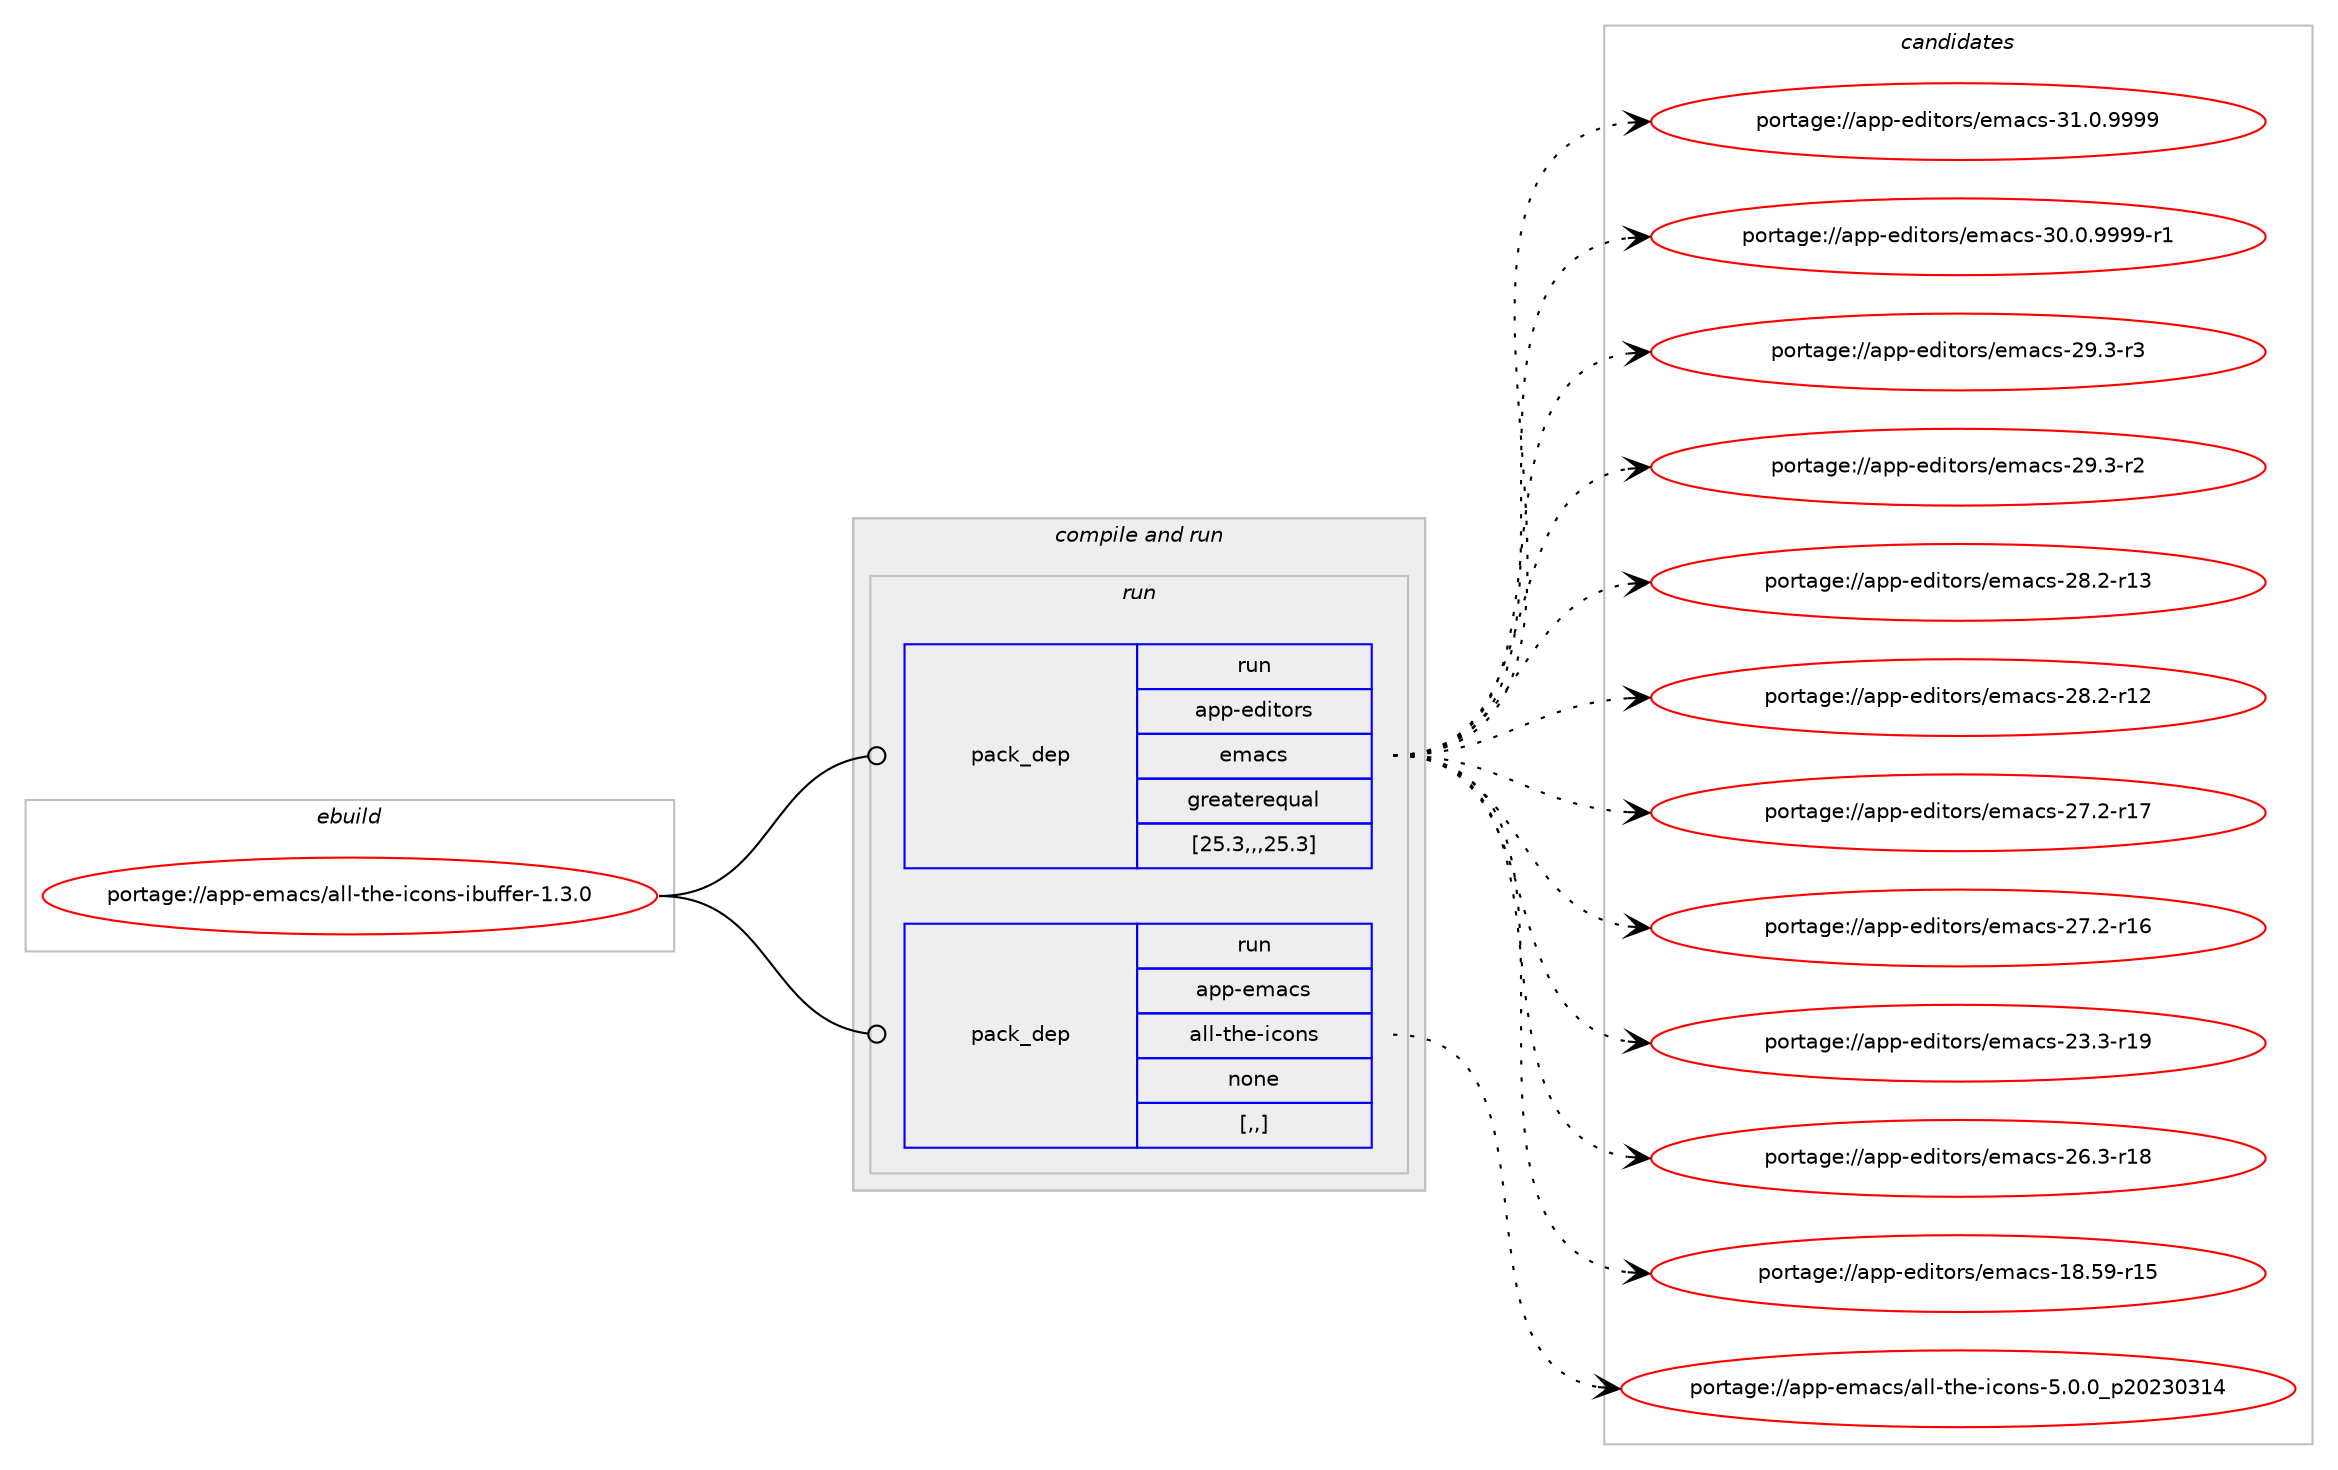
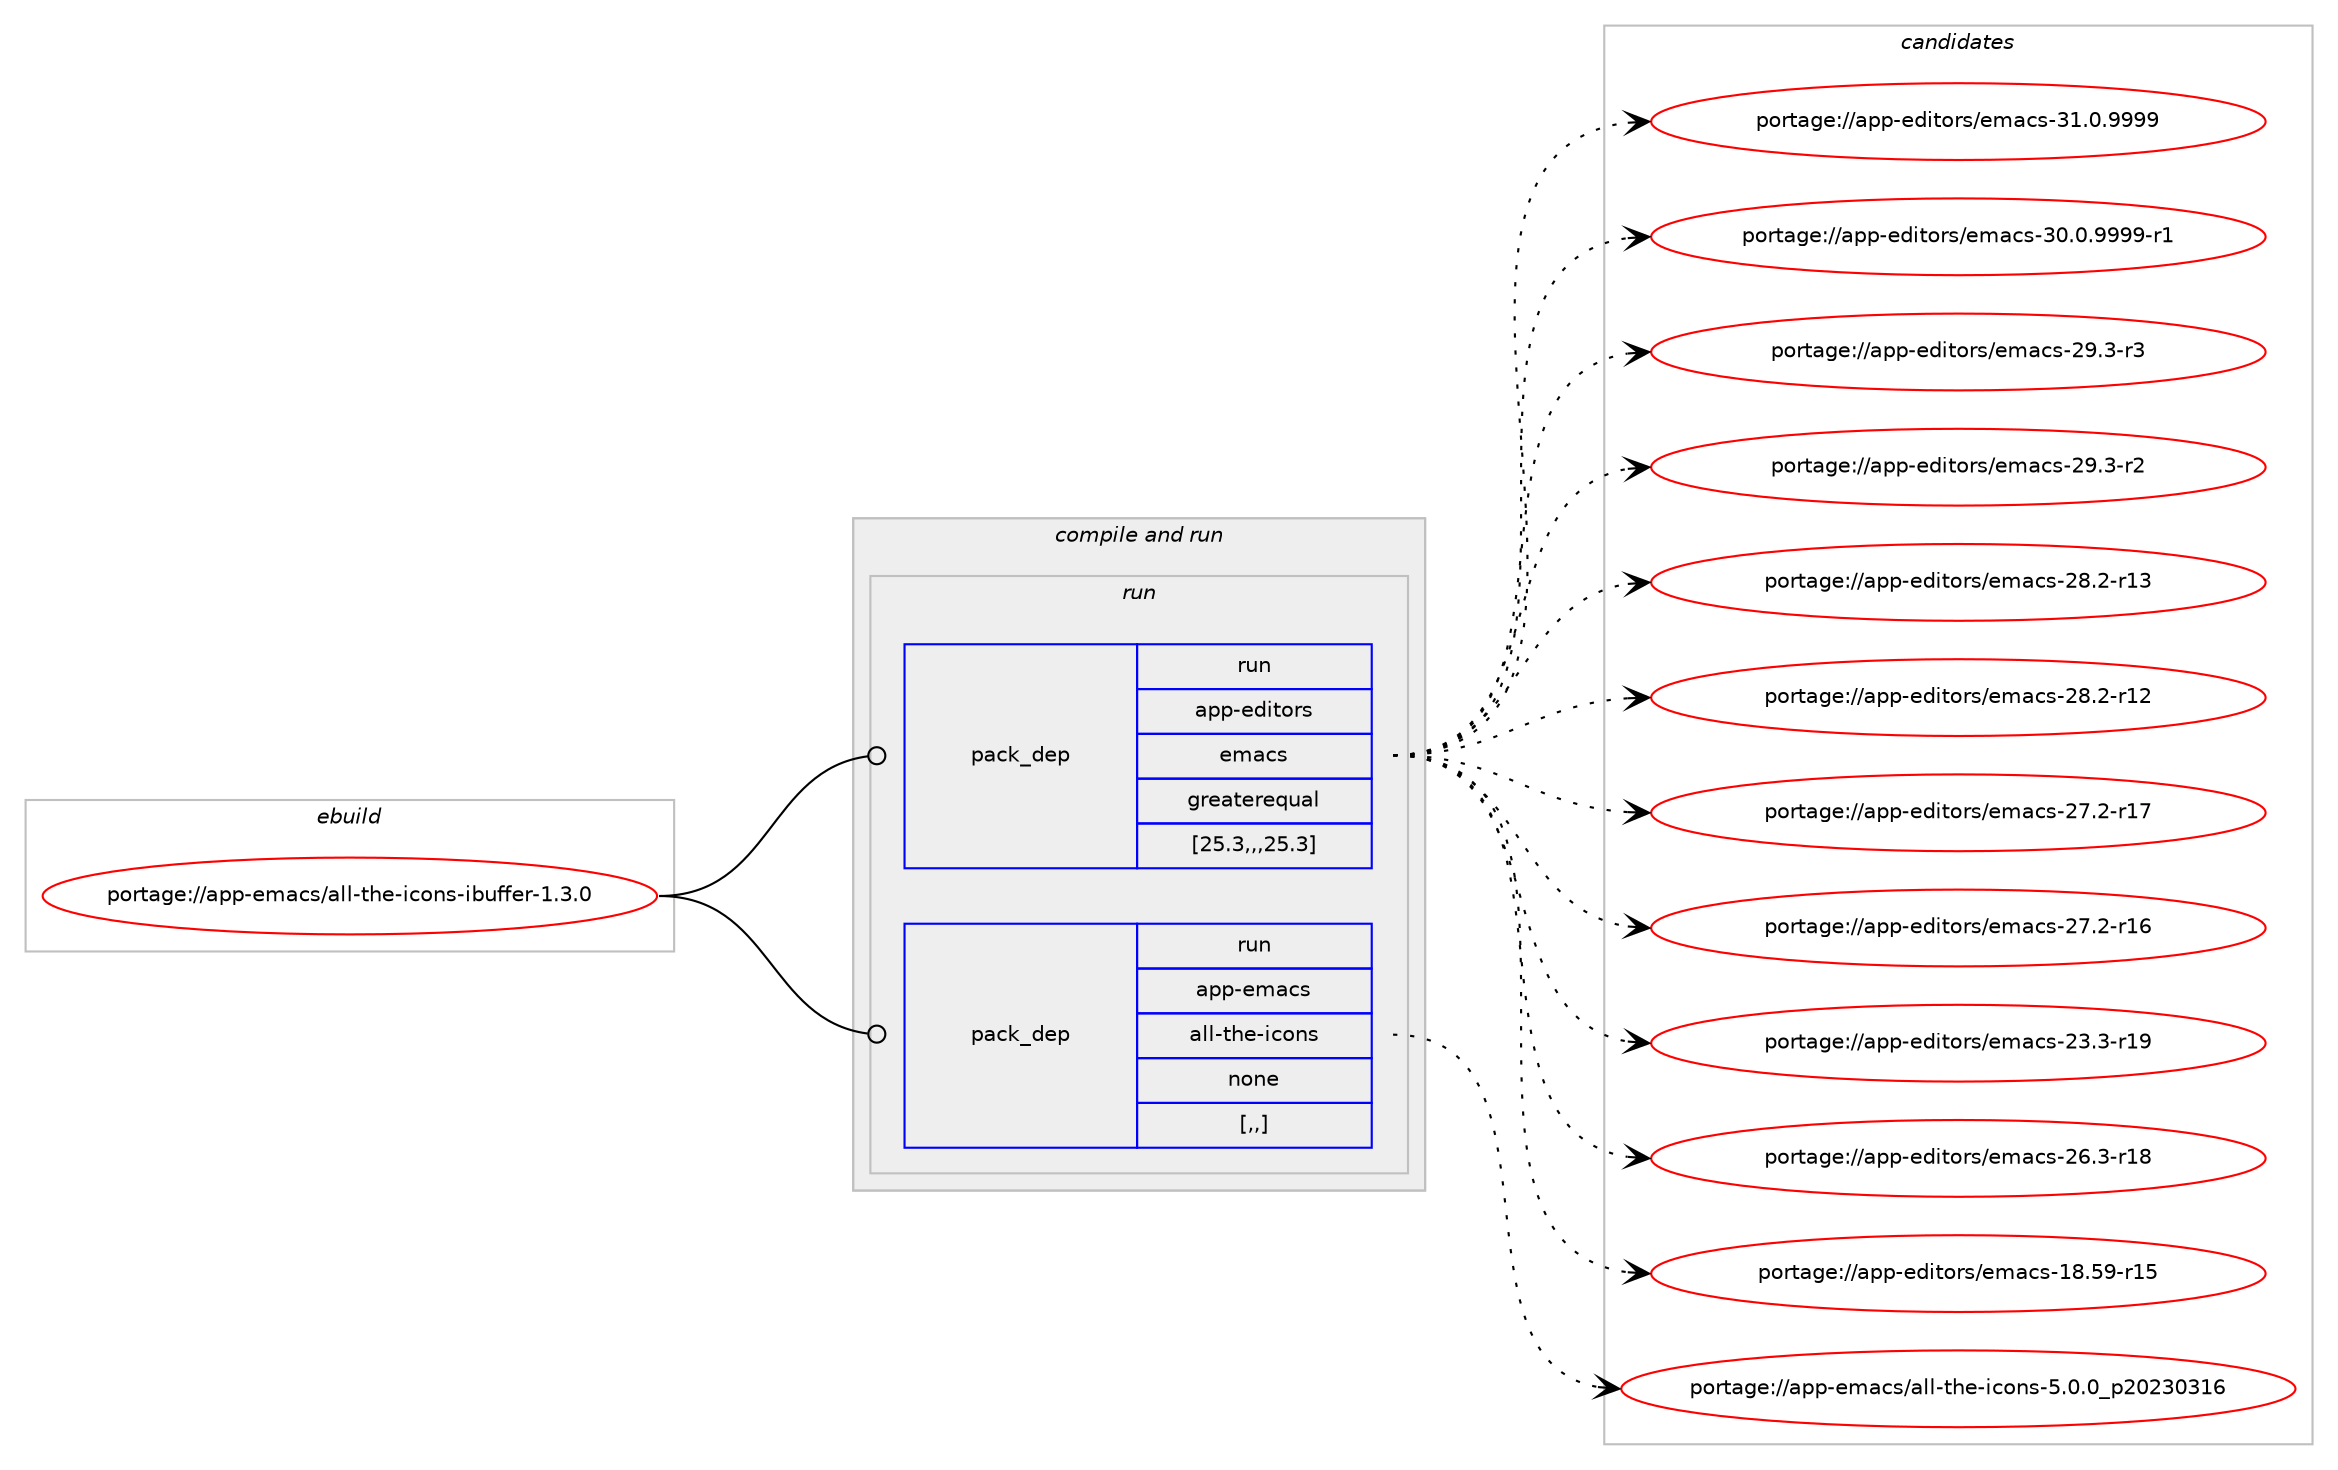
(1958, 1389) -> (1958, 1389)
